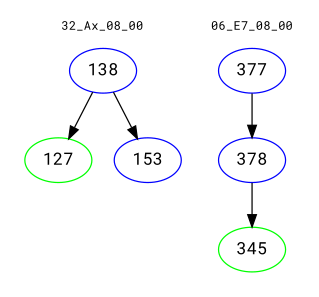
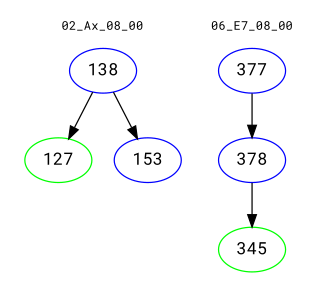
(103, 27) -> (103, 27)
